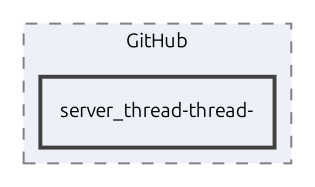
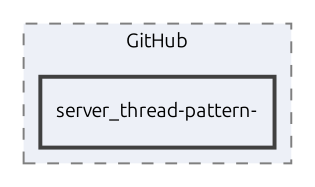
(157, 112) -> (157, 112)
